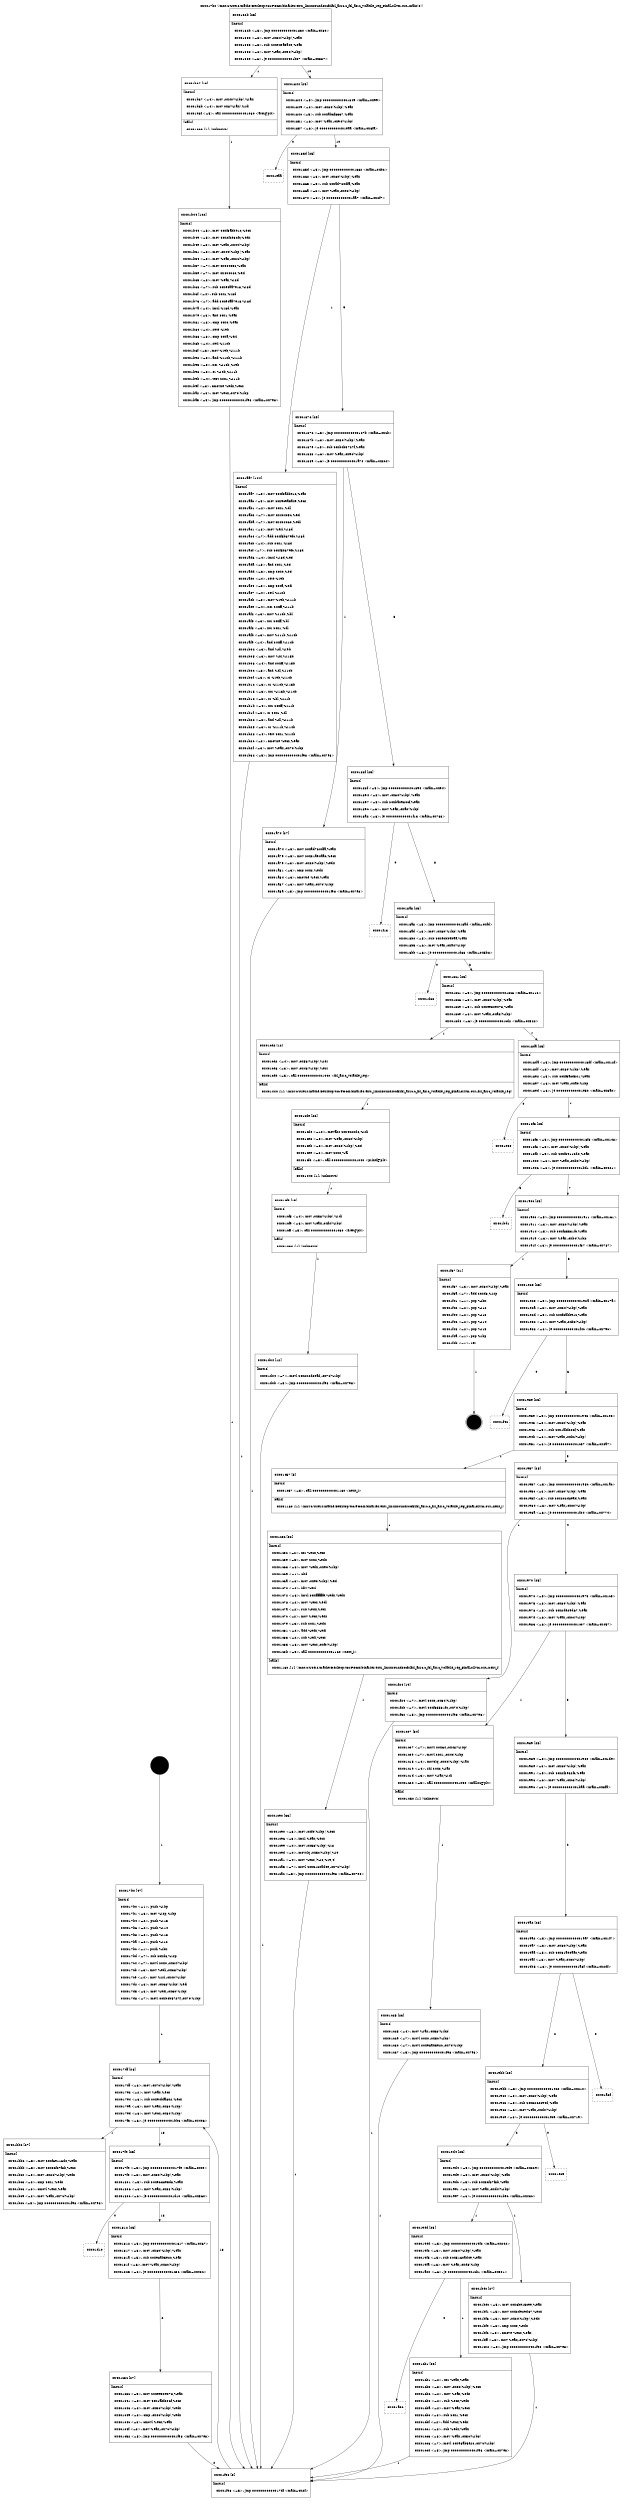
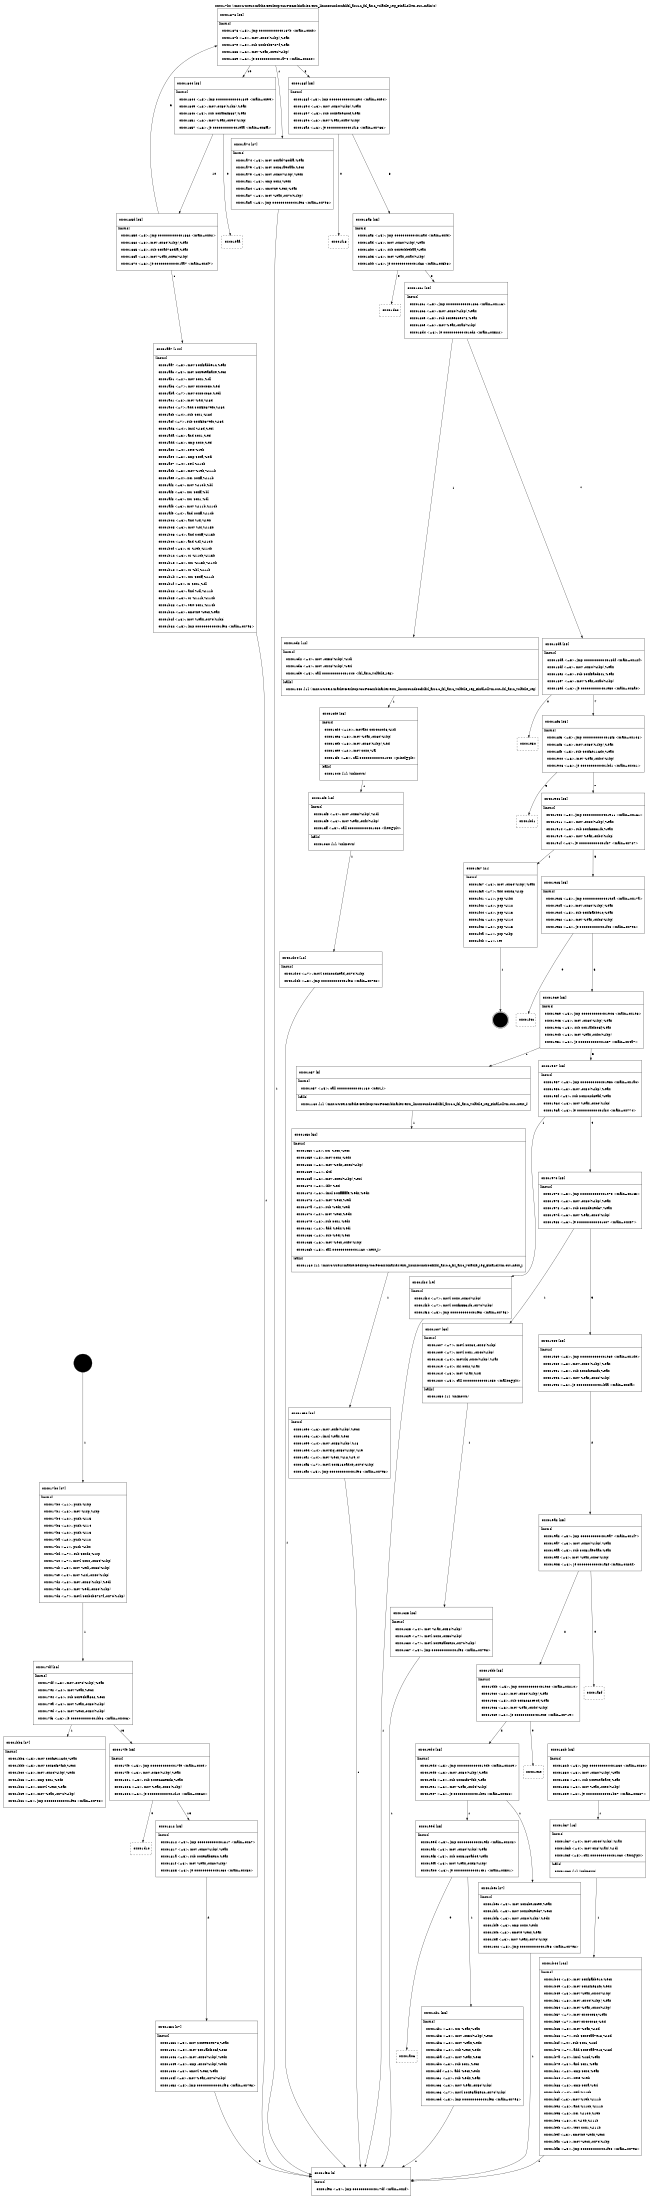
(305, 71) -> (247, 70)
(219, 2299) -> none
